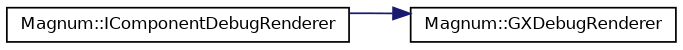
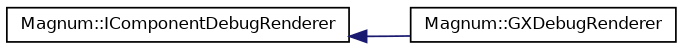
(371, 13) -> (388, 36)
